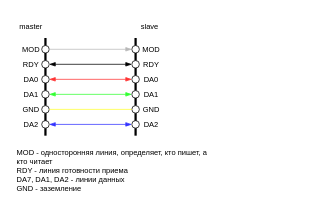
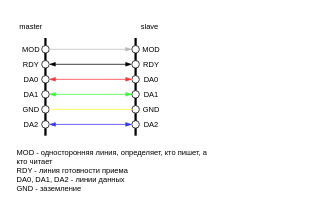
(114, 171) -> (114, 171)
